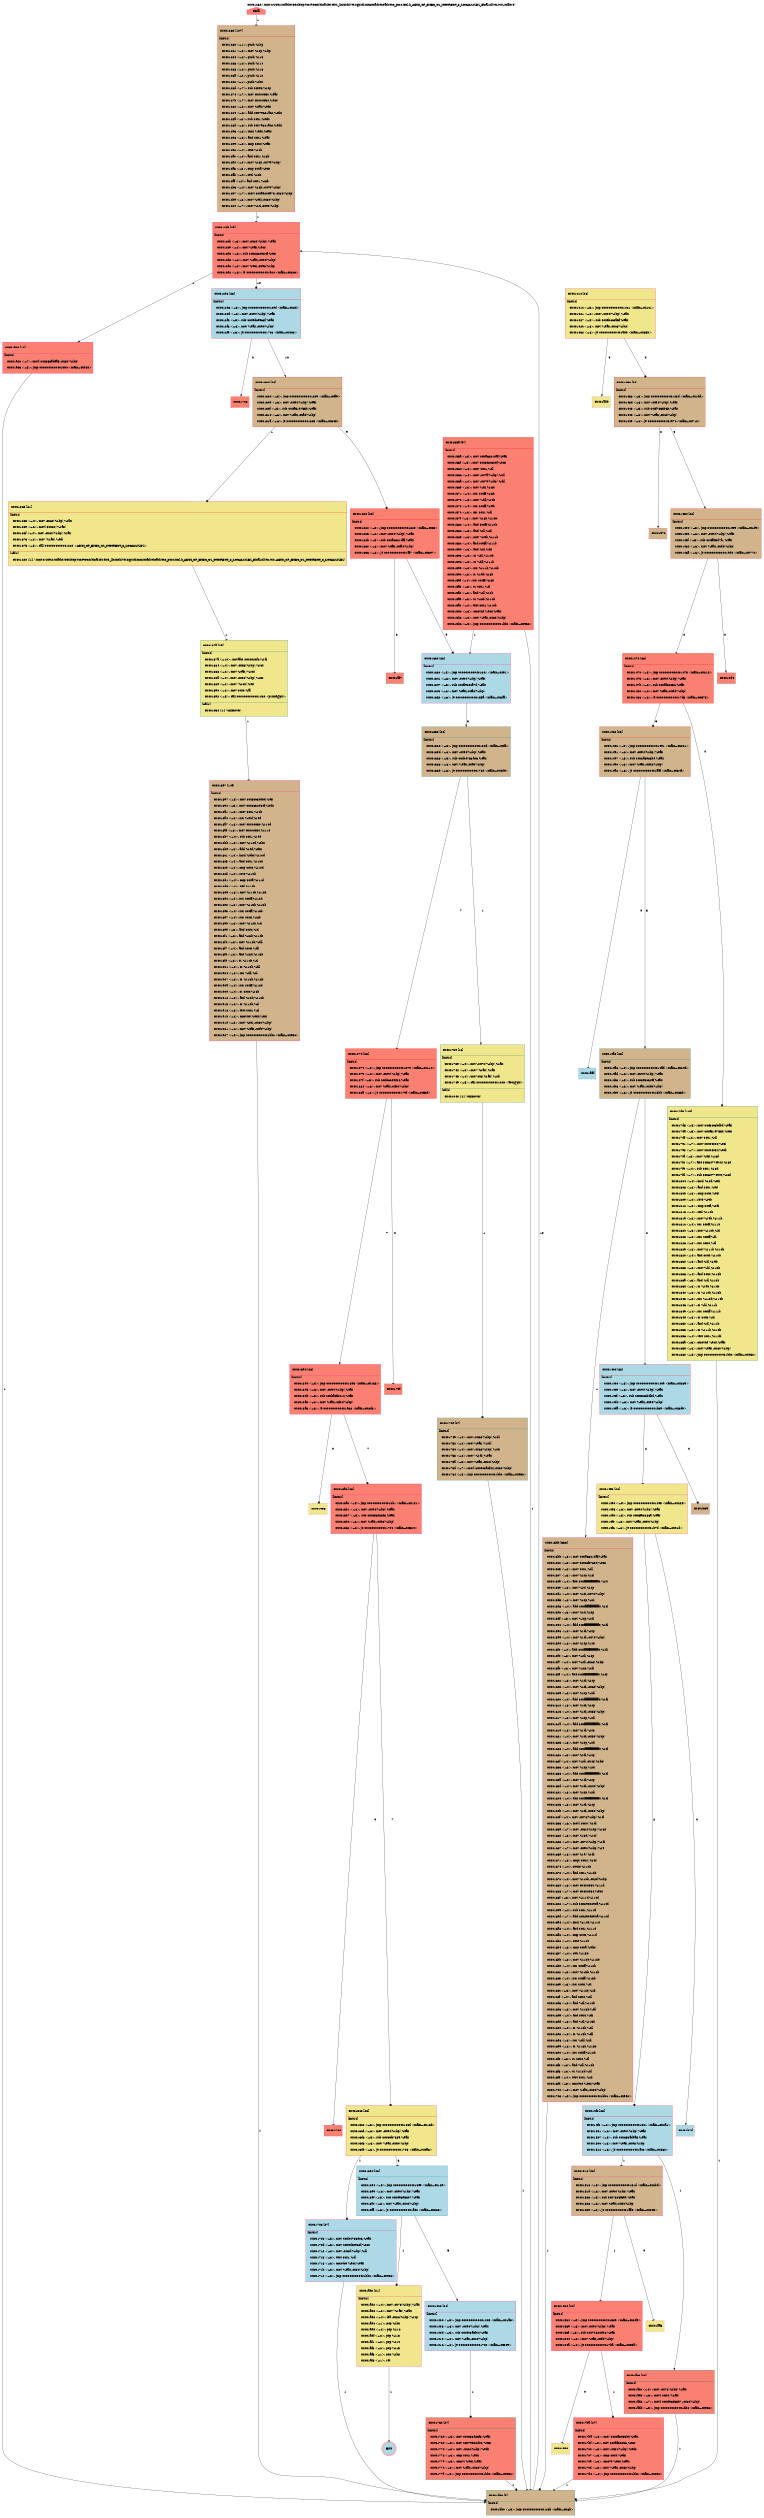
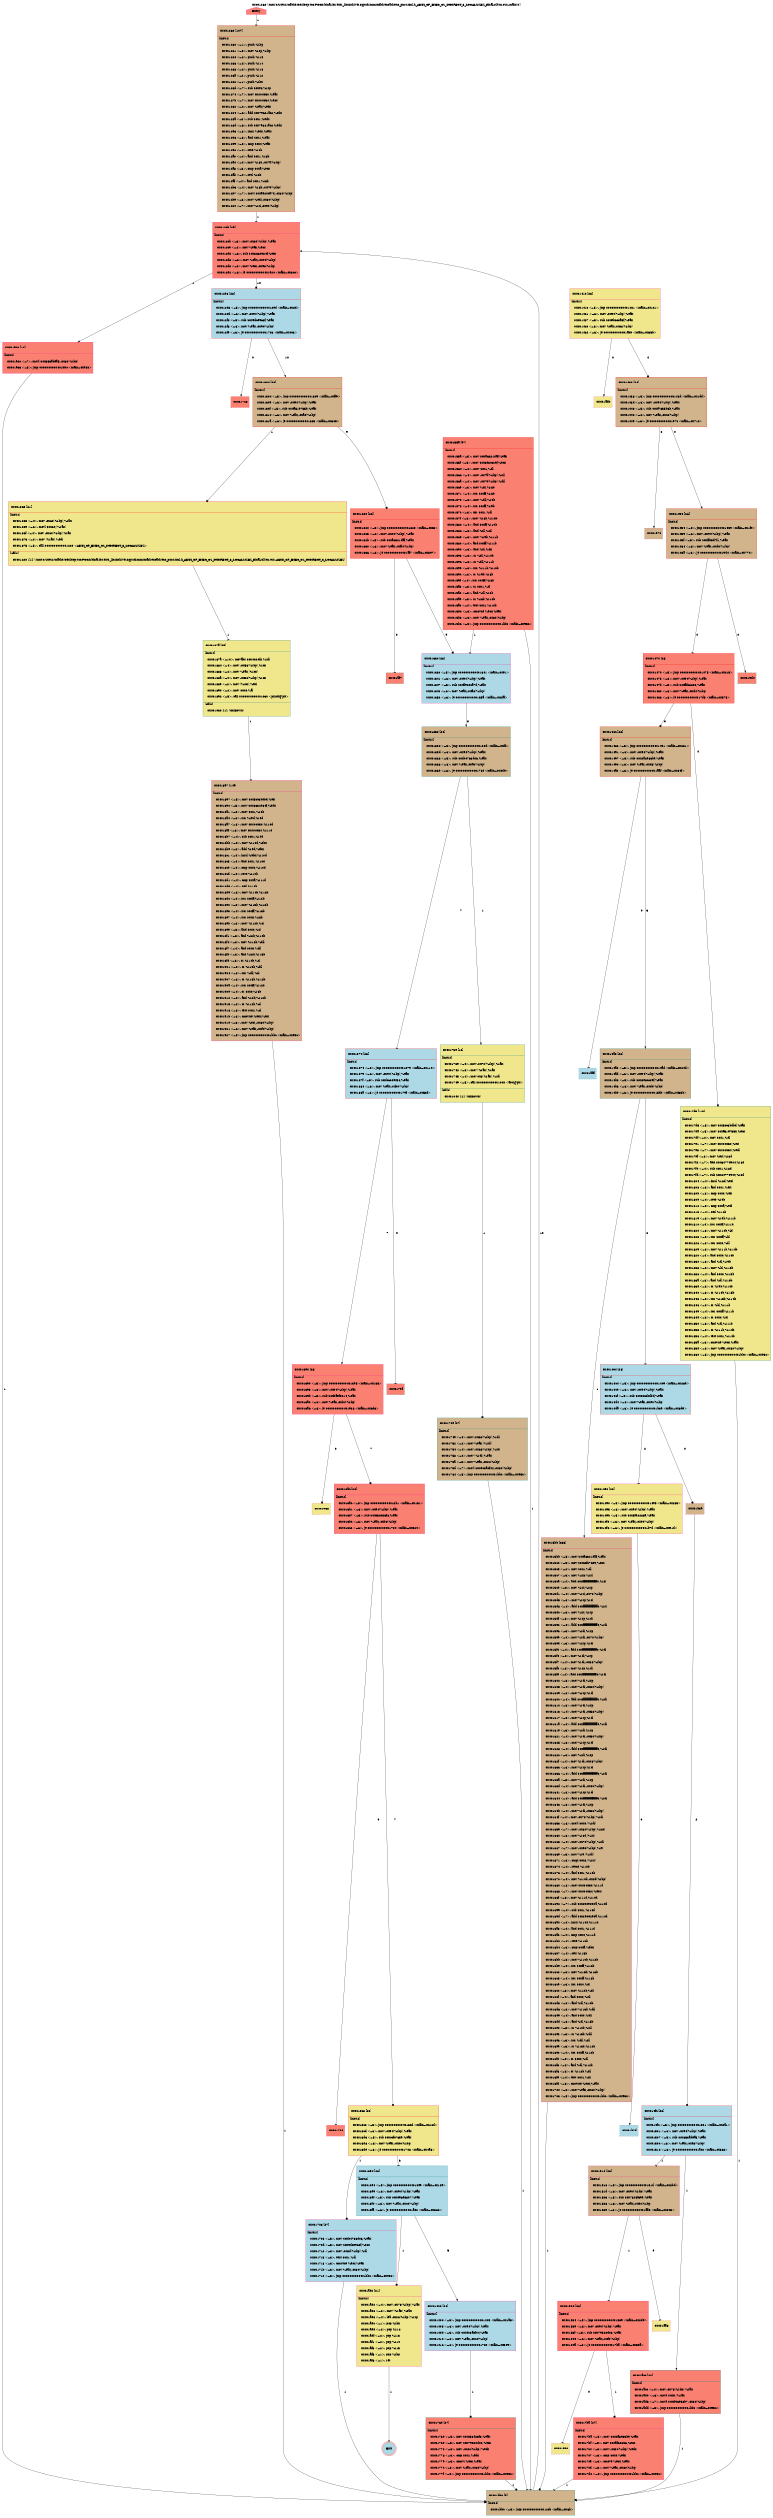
(256, 11) -> (256, 11)
(391, 1074) -> (391, 1074)
(652, 1819) -> (691, 1809)
(685, 2131) -> (629, 2131)
